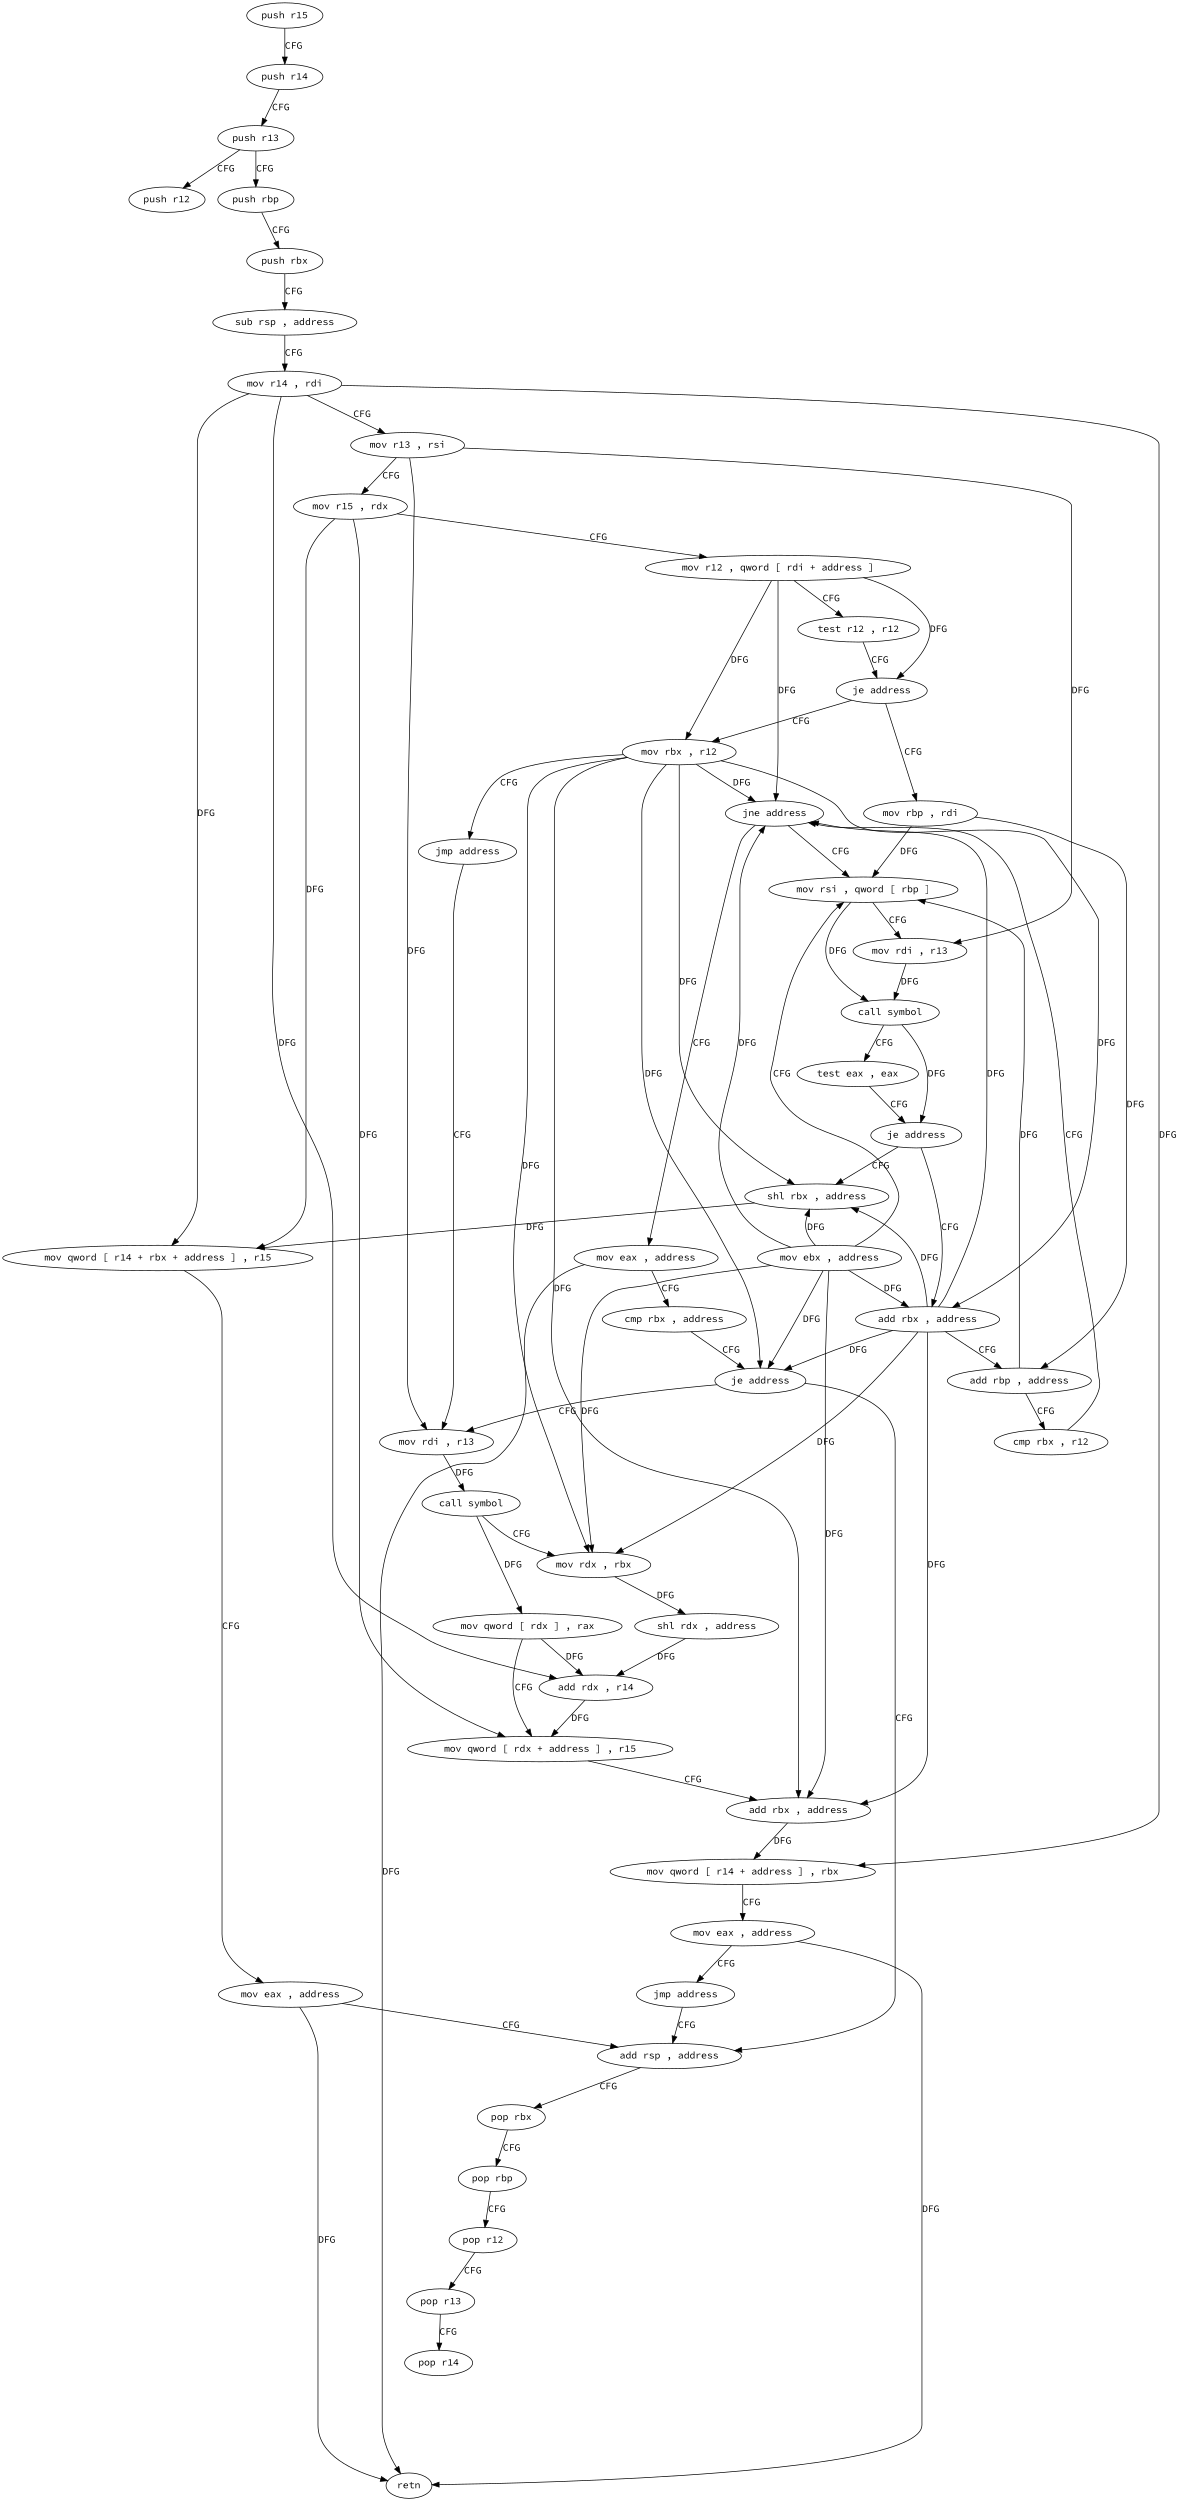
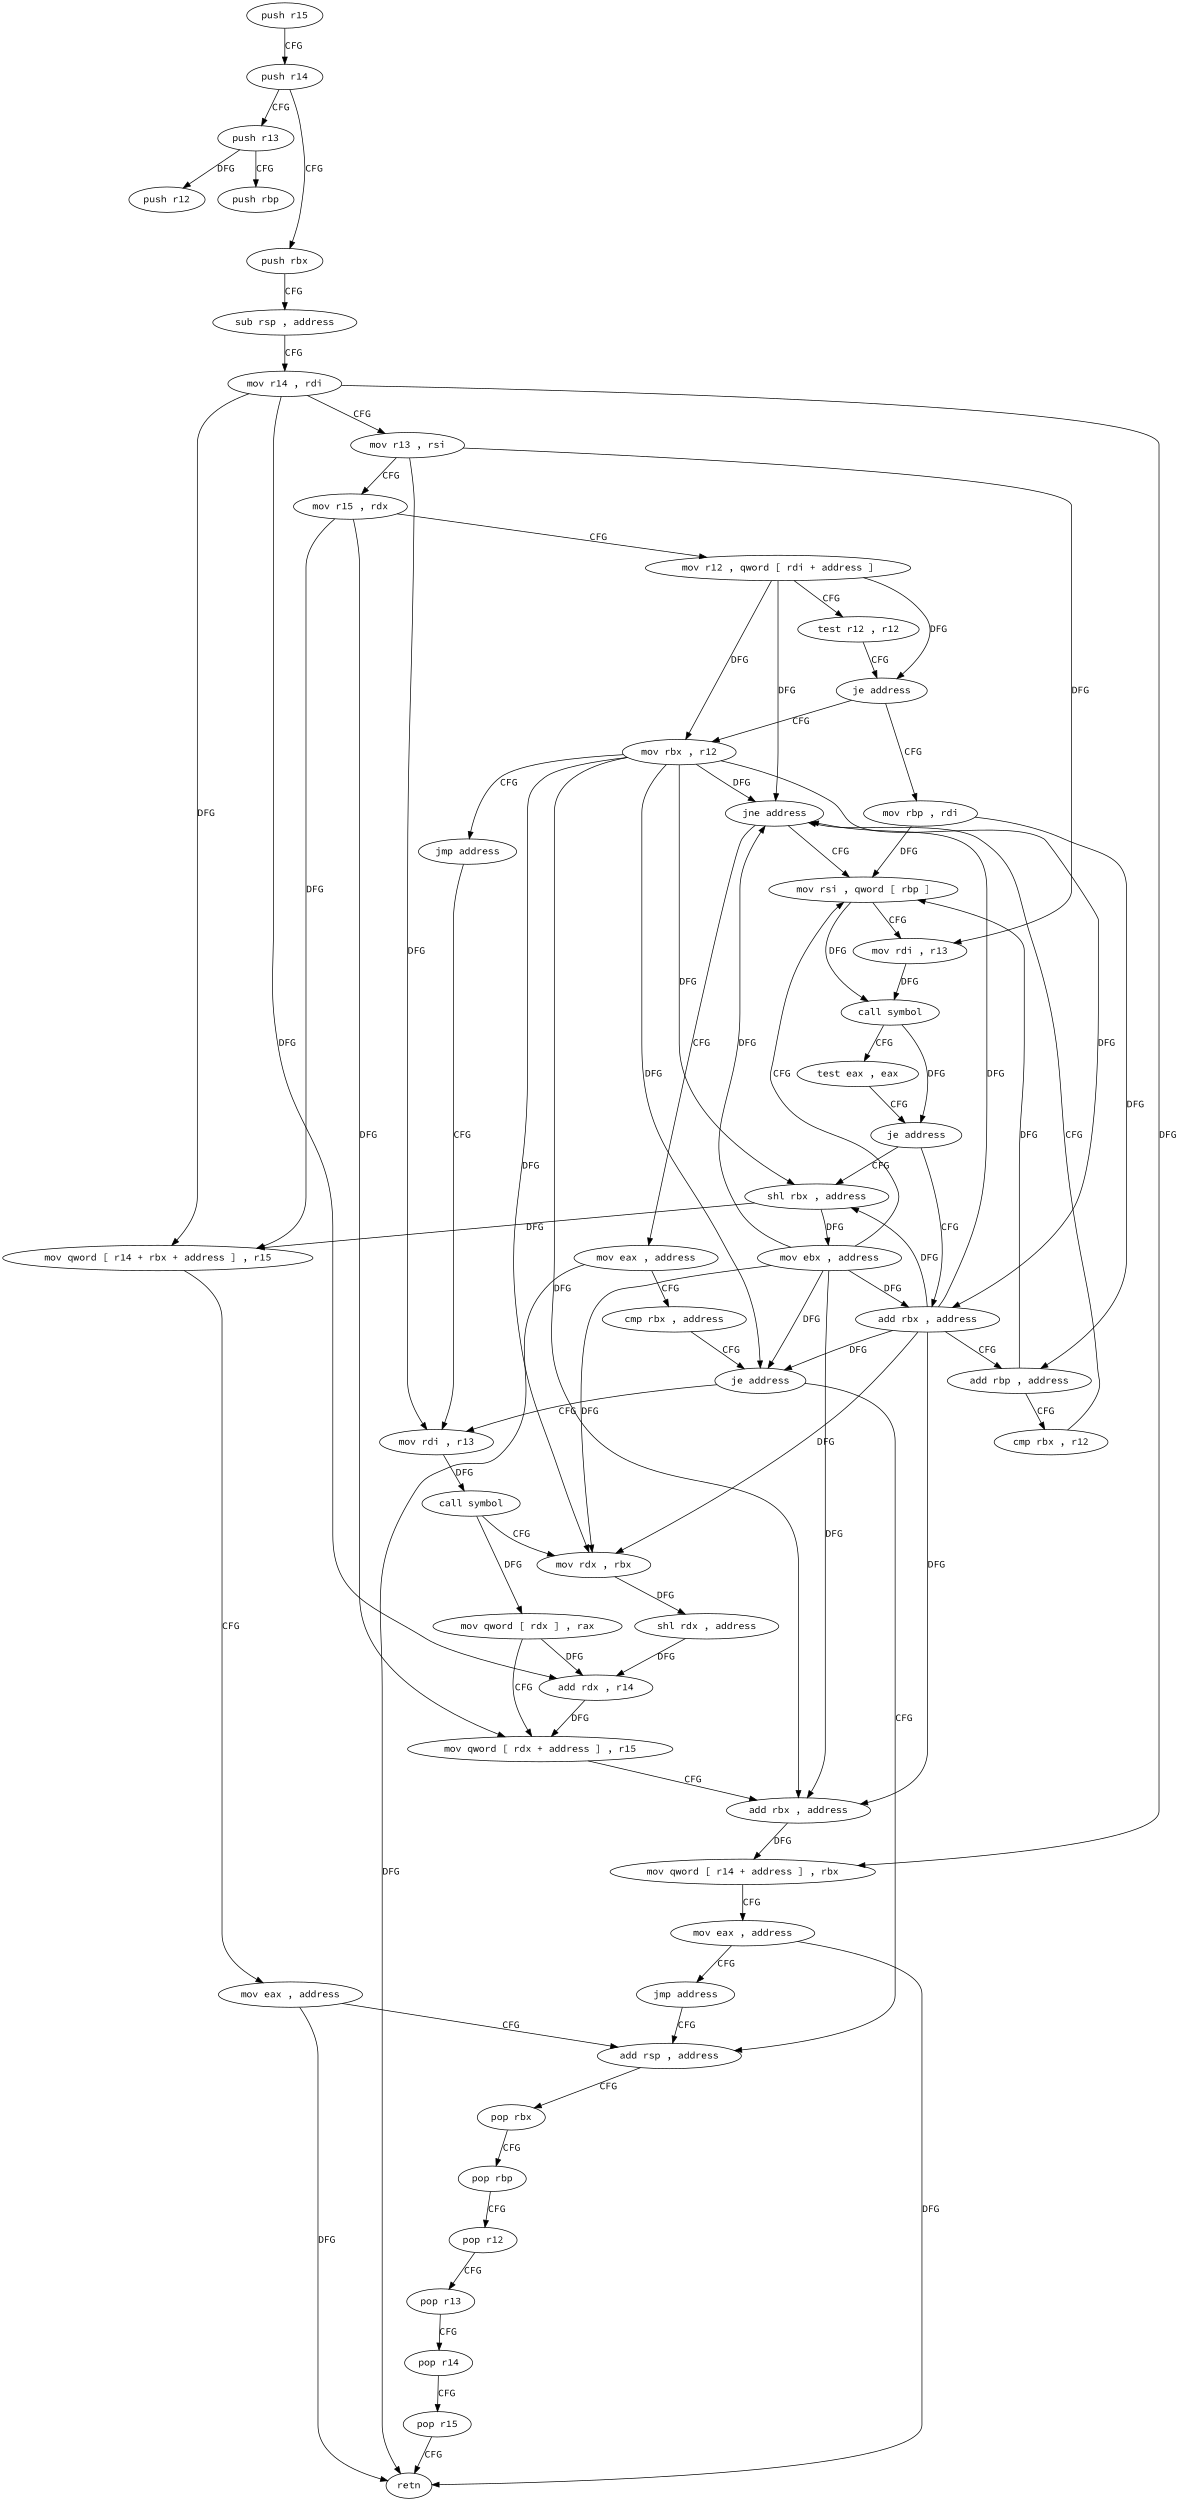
(226, 169) -> (226, 169)
(269, 227) -> (305, 165)
(807, 1232) -> (825, 1224)
none -> (437, 2424)
